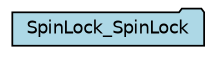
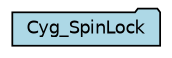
(108, 29) -> (86, 29)
